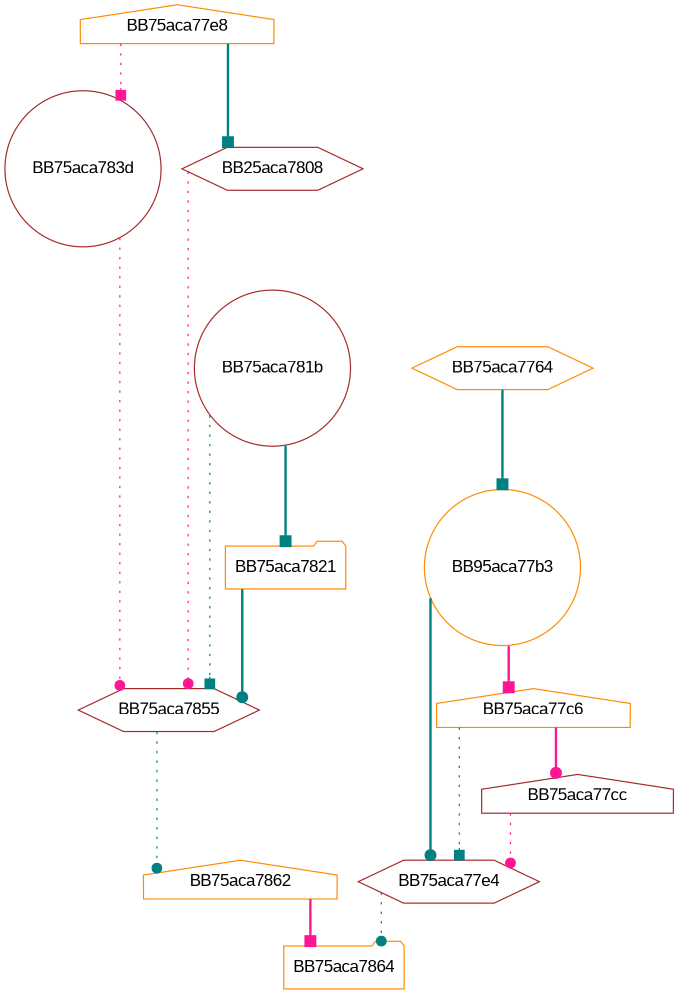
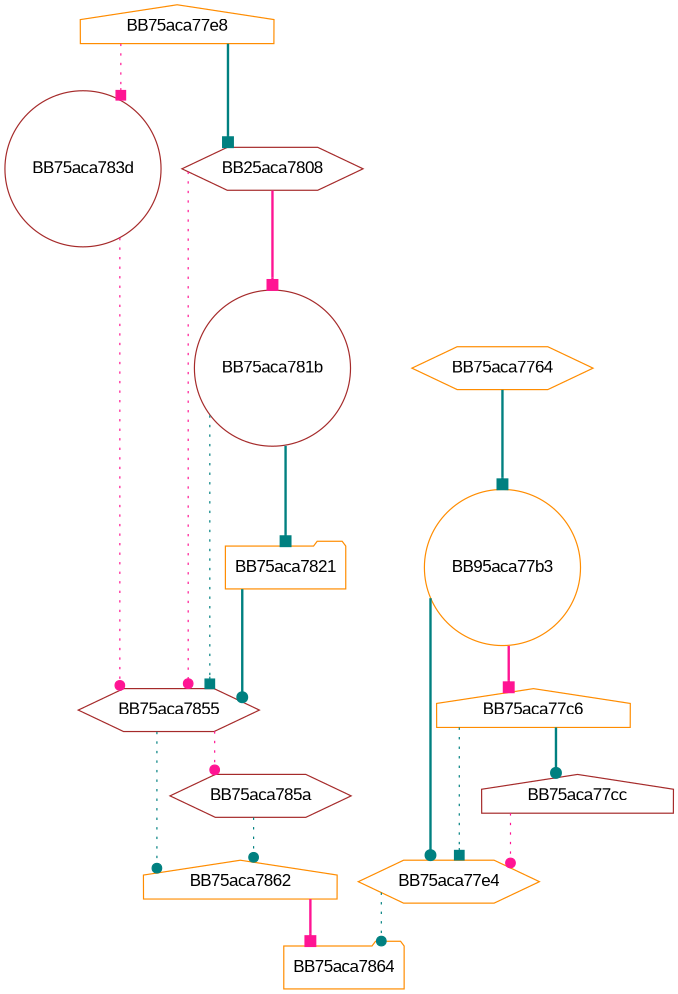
none -> (272, 234)
(556, 748) -> (556, 748)
none -> (261, 796)
(449, 882) -> (449, 882)
